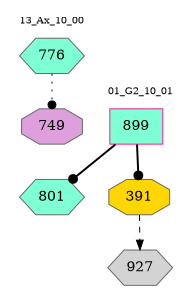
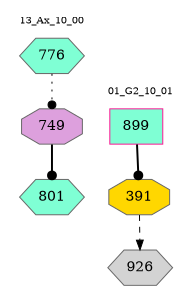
(86, 168) -> (52, 158)
(140, 268) -> (140, 268)
